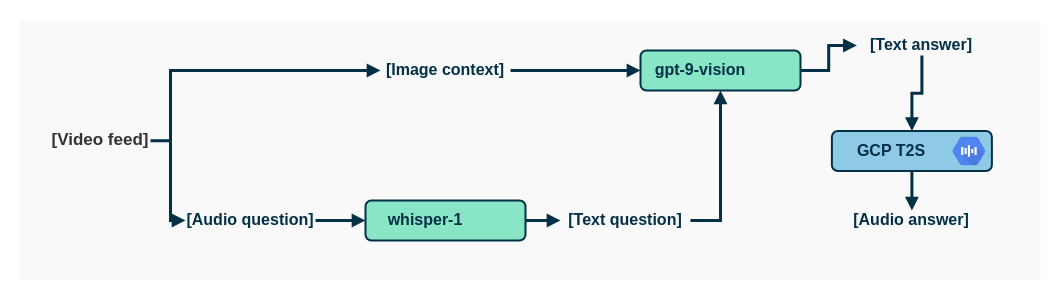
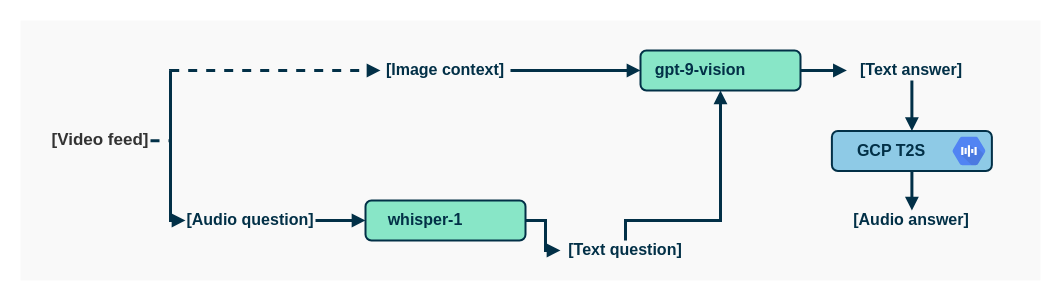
(922, 46) -> (912, 71)
(272, 71) -> (272, 71)
(626, 221) -> (626, 251)
